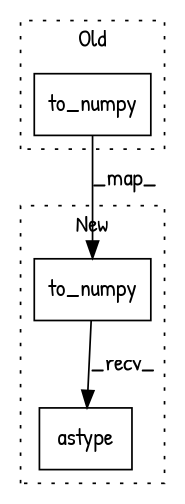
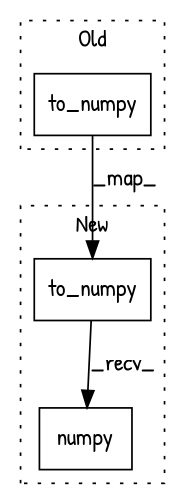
(86, 439) -> (86, 439)
